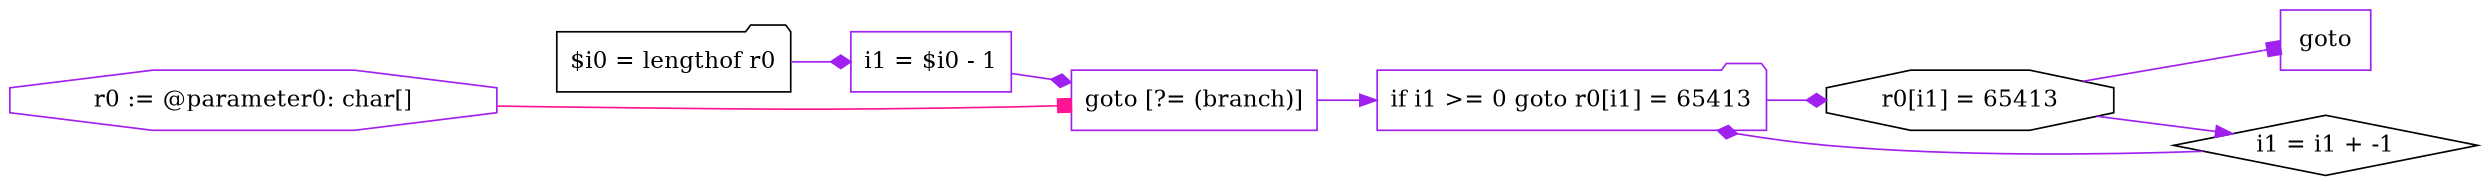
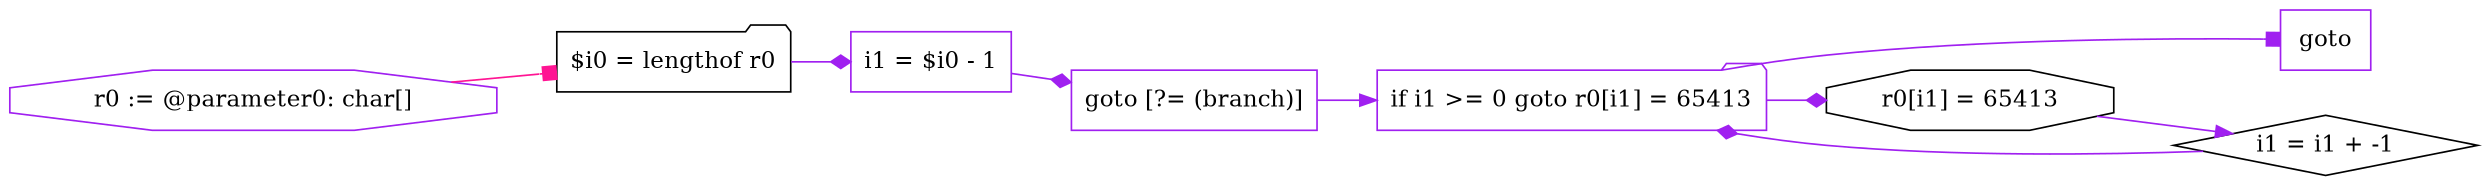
(2173, 66) -> (1992, 44)
(776, 109) -> (495, 78)
